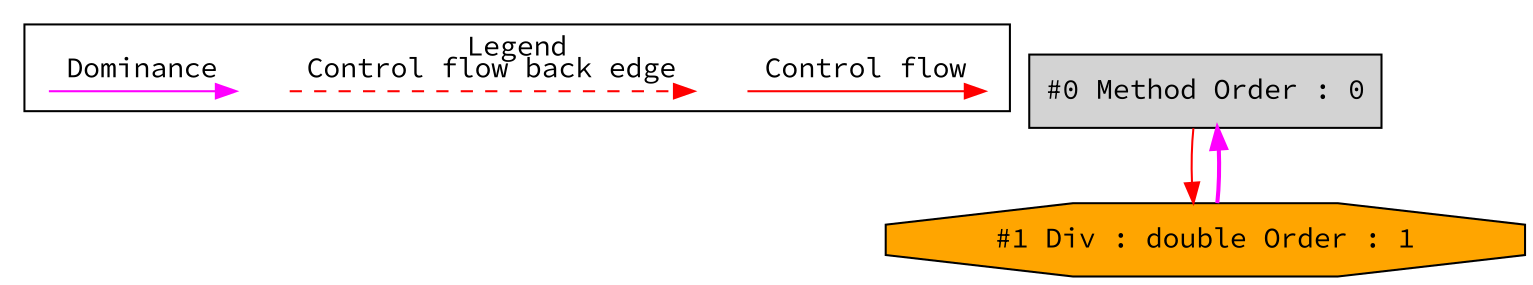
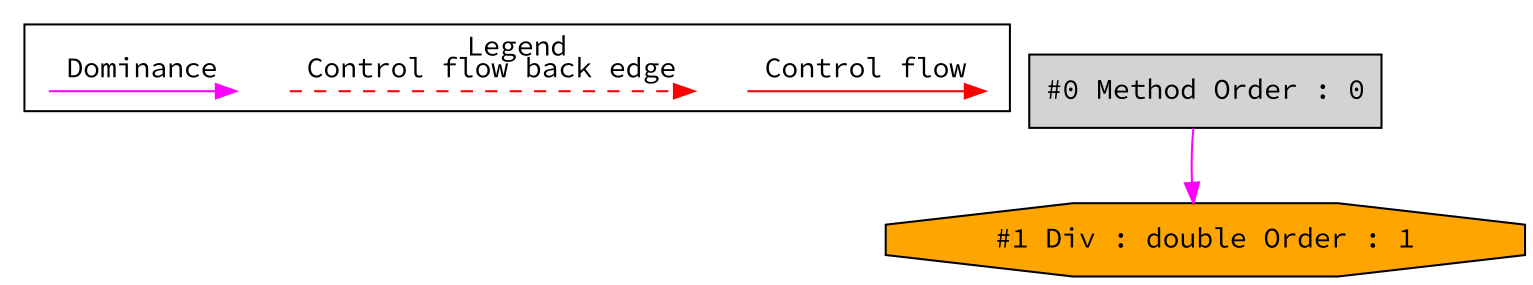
(1192, 155) -> (1192, 155)
(1219, 176) -> none
